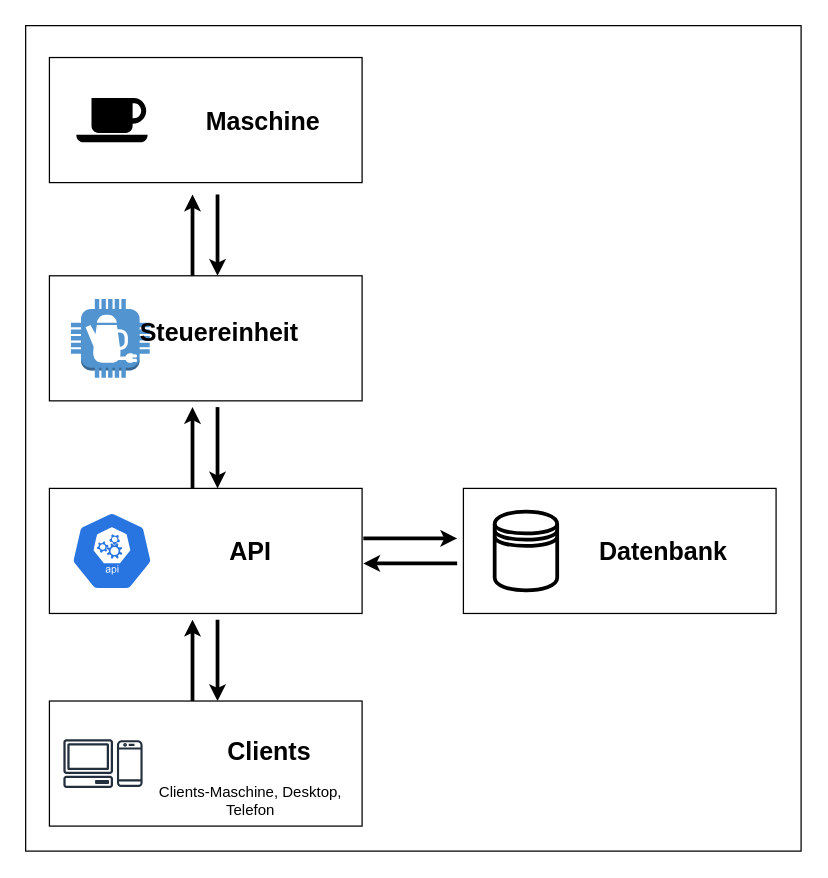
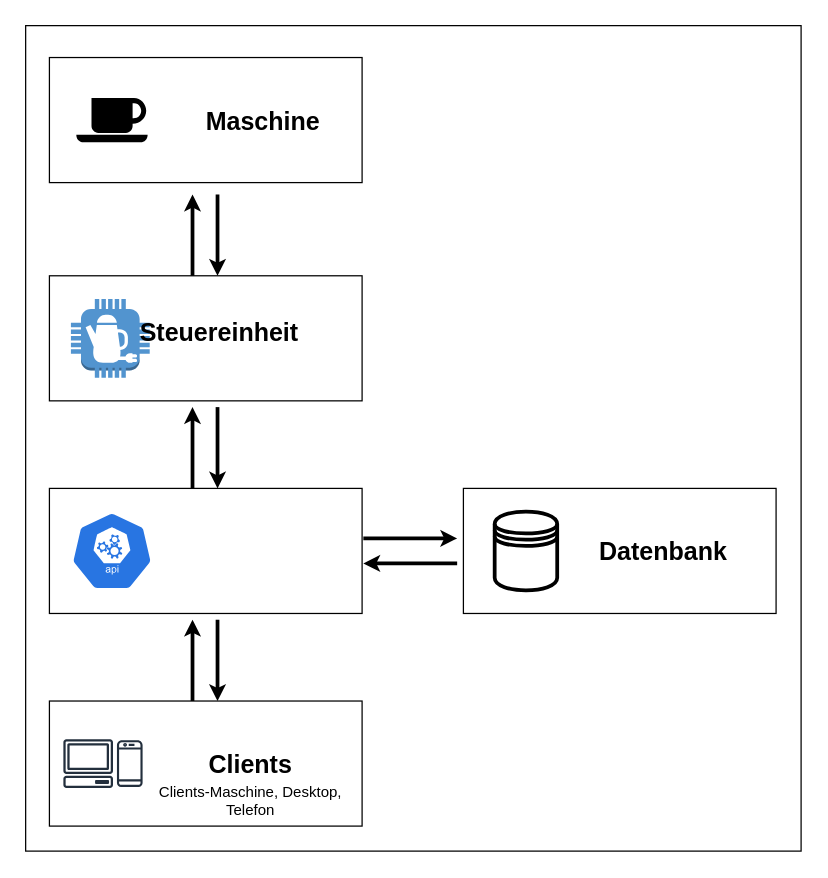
(251, 551) -> none
(269, 751) -> (251, 763)
